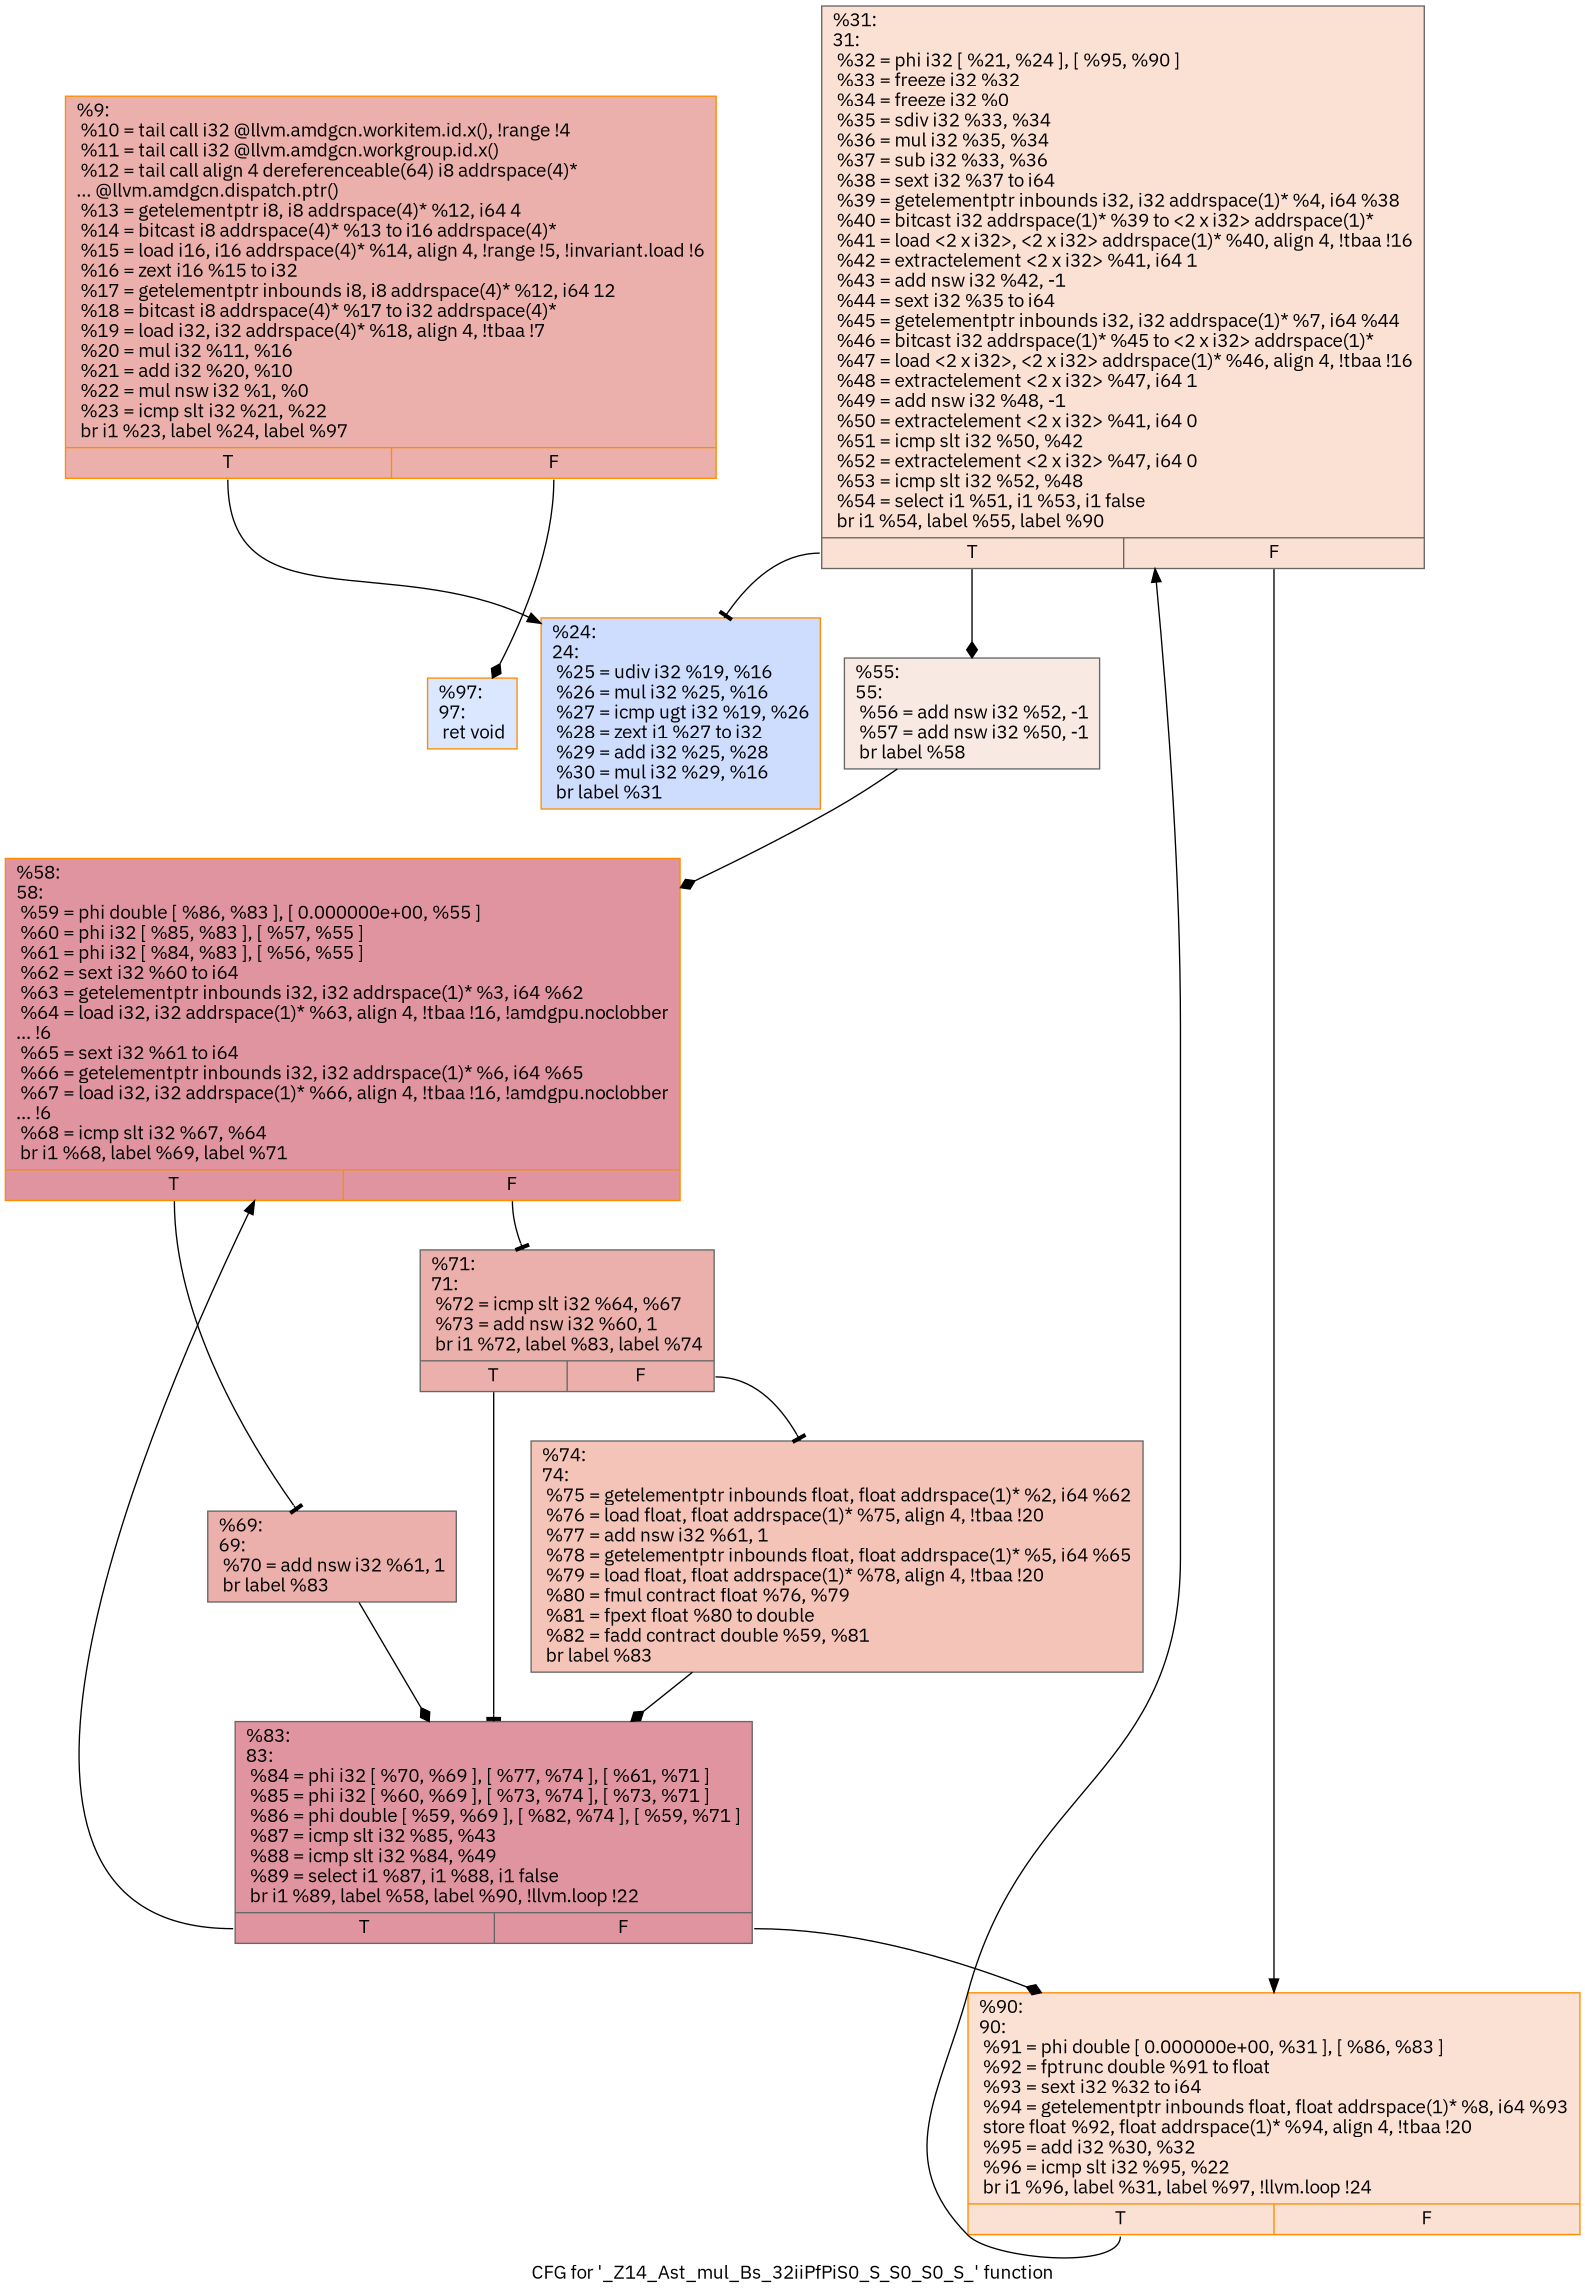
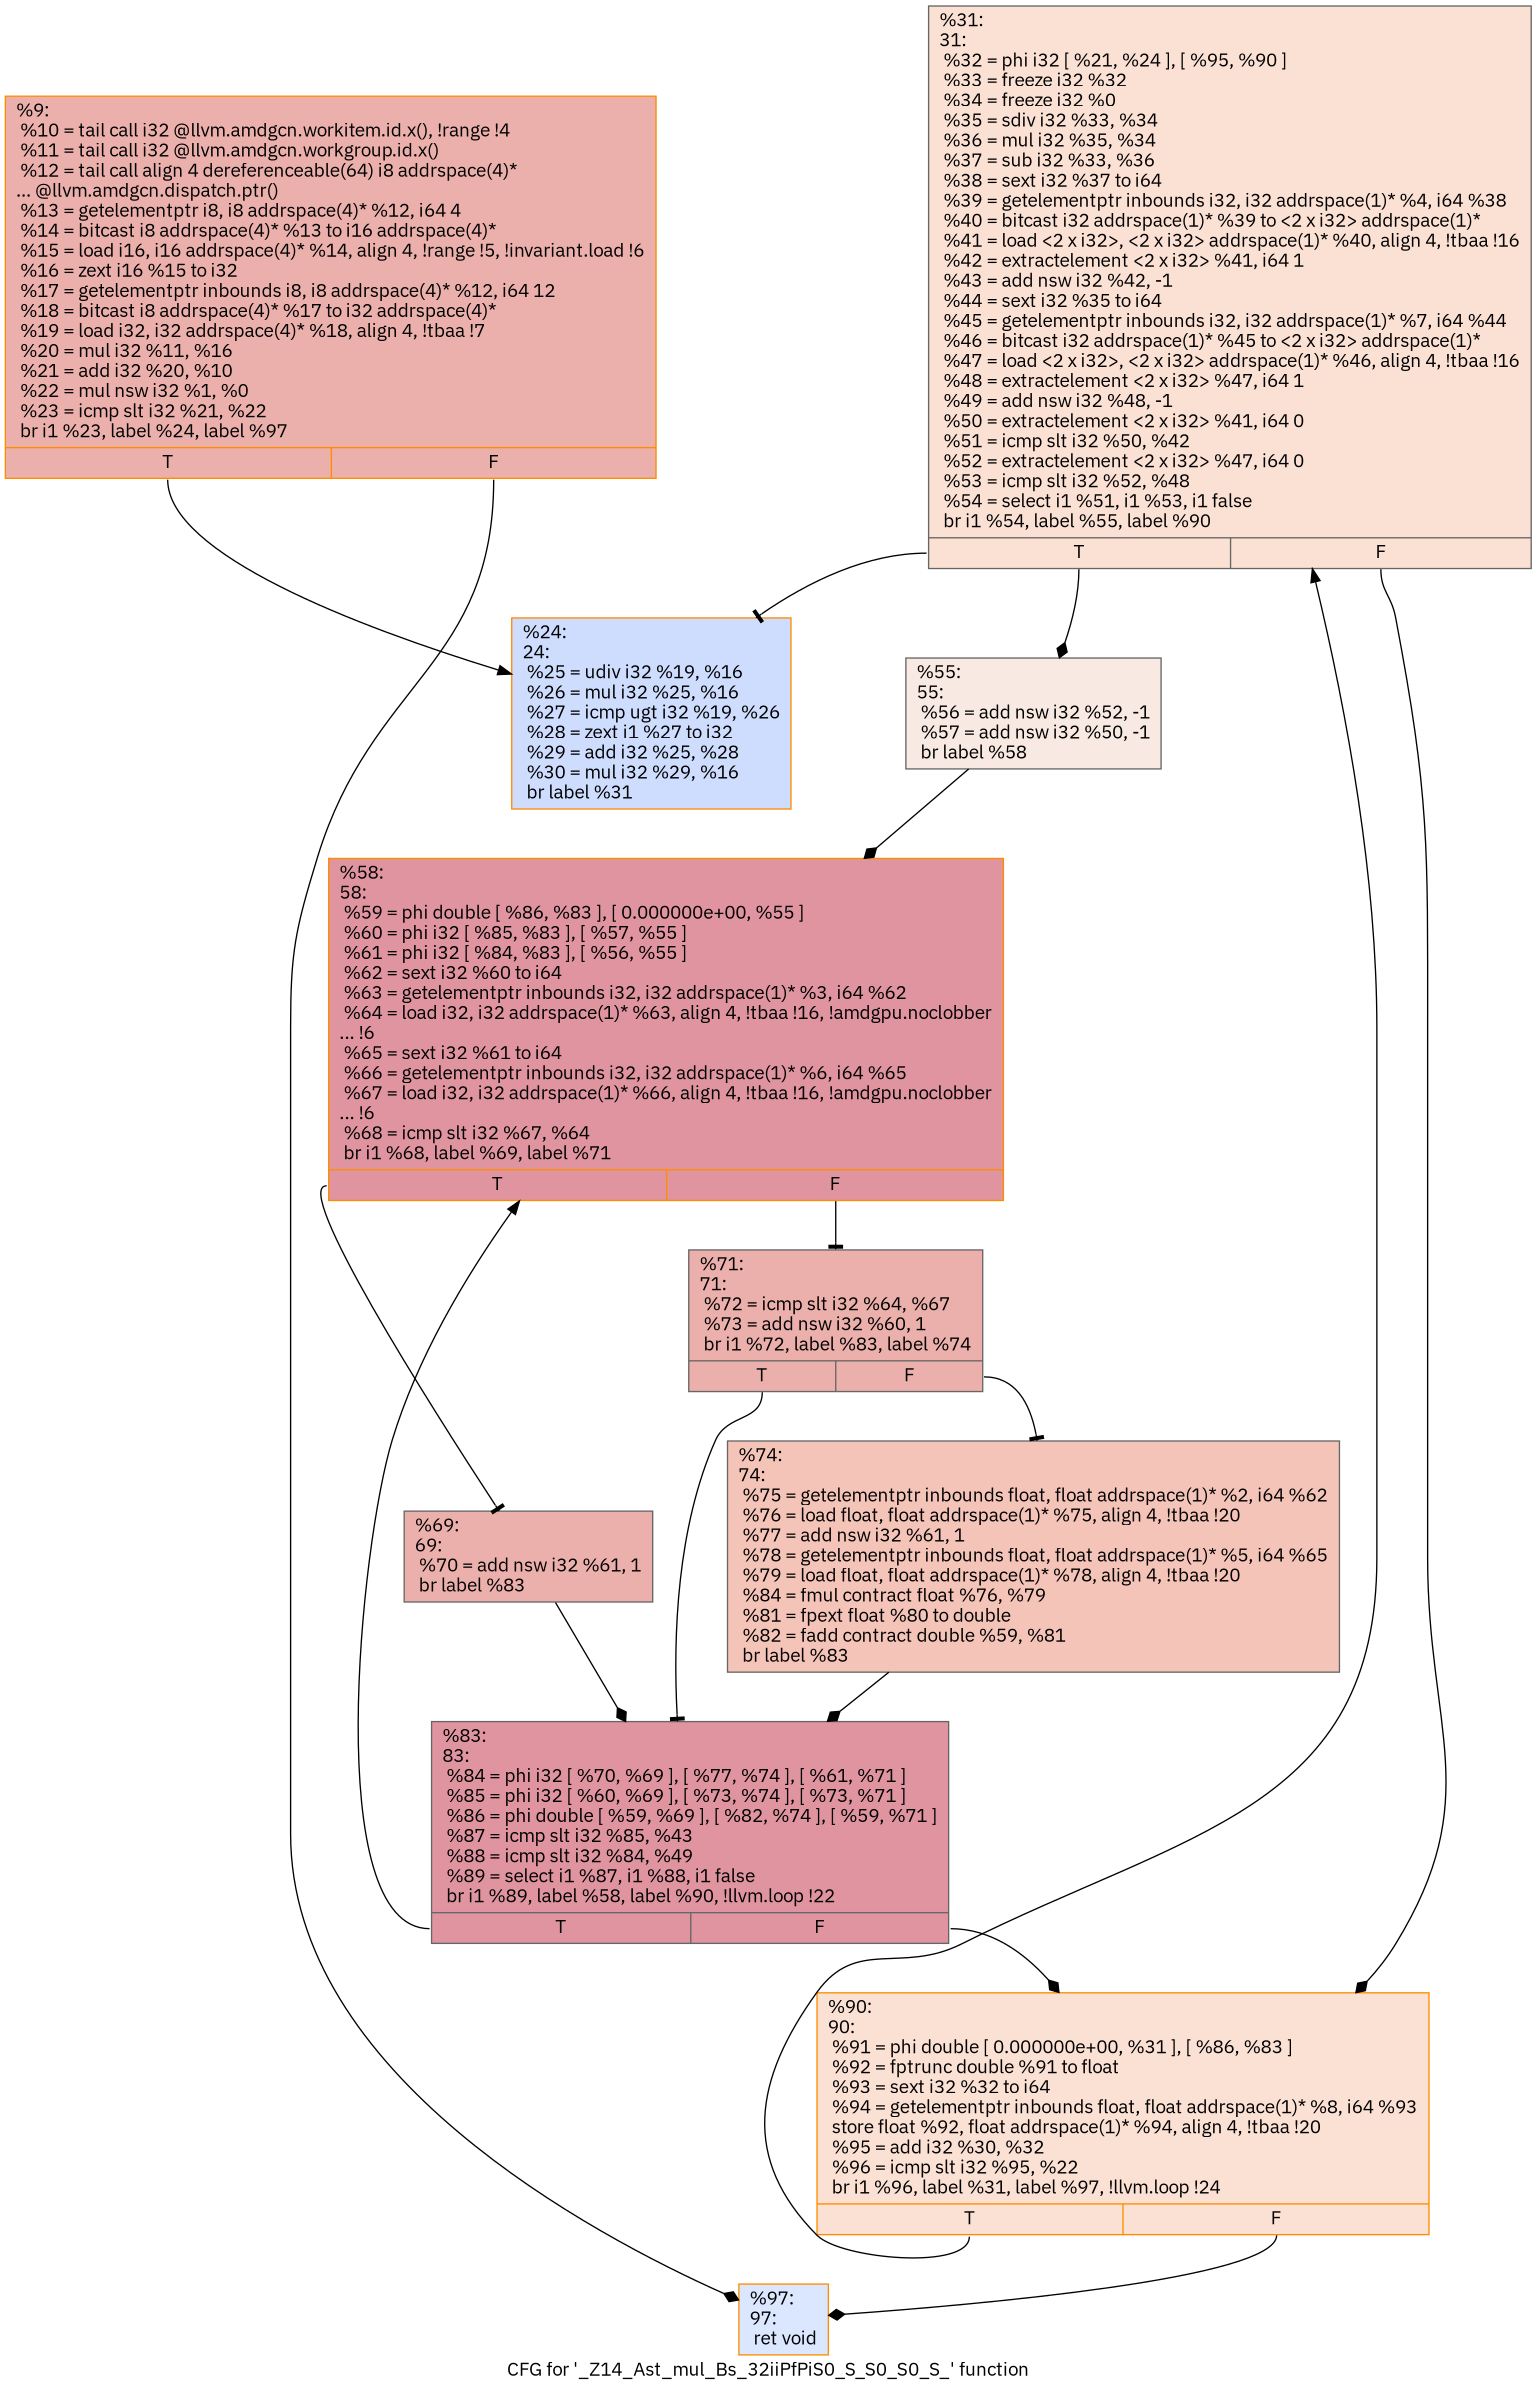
(1274, 1274) -> (1428, 1283)
(696, 1596) -> (893, 1596)
none -> (1067, 2293)
